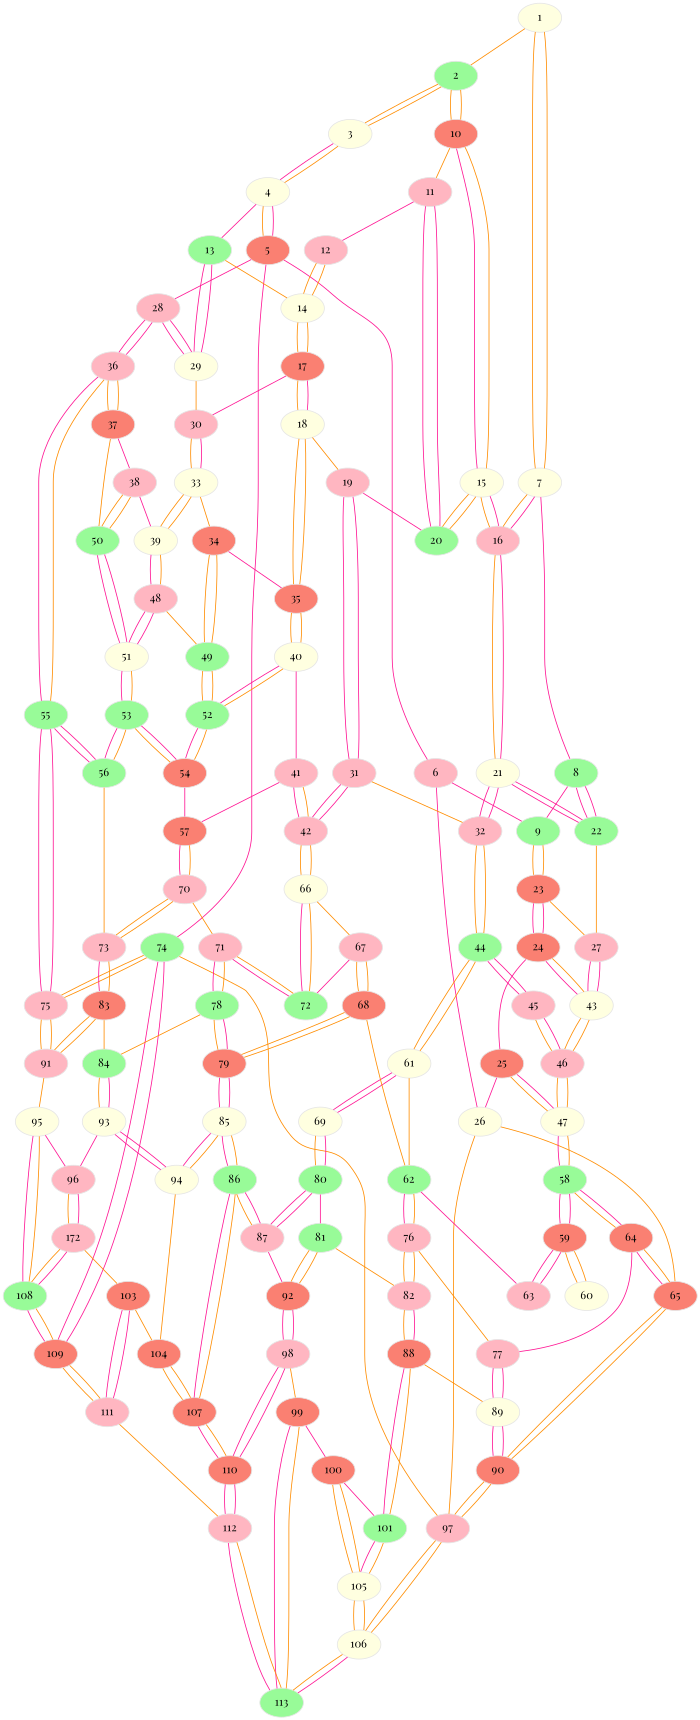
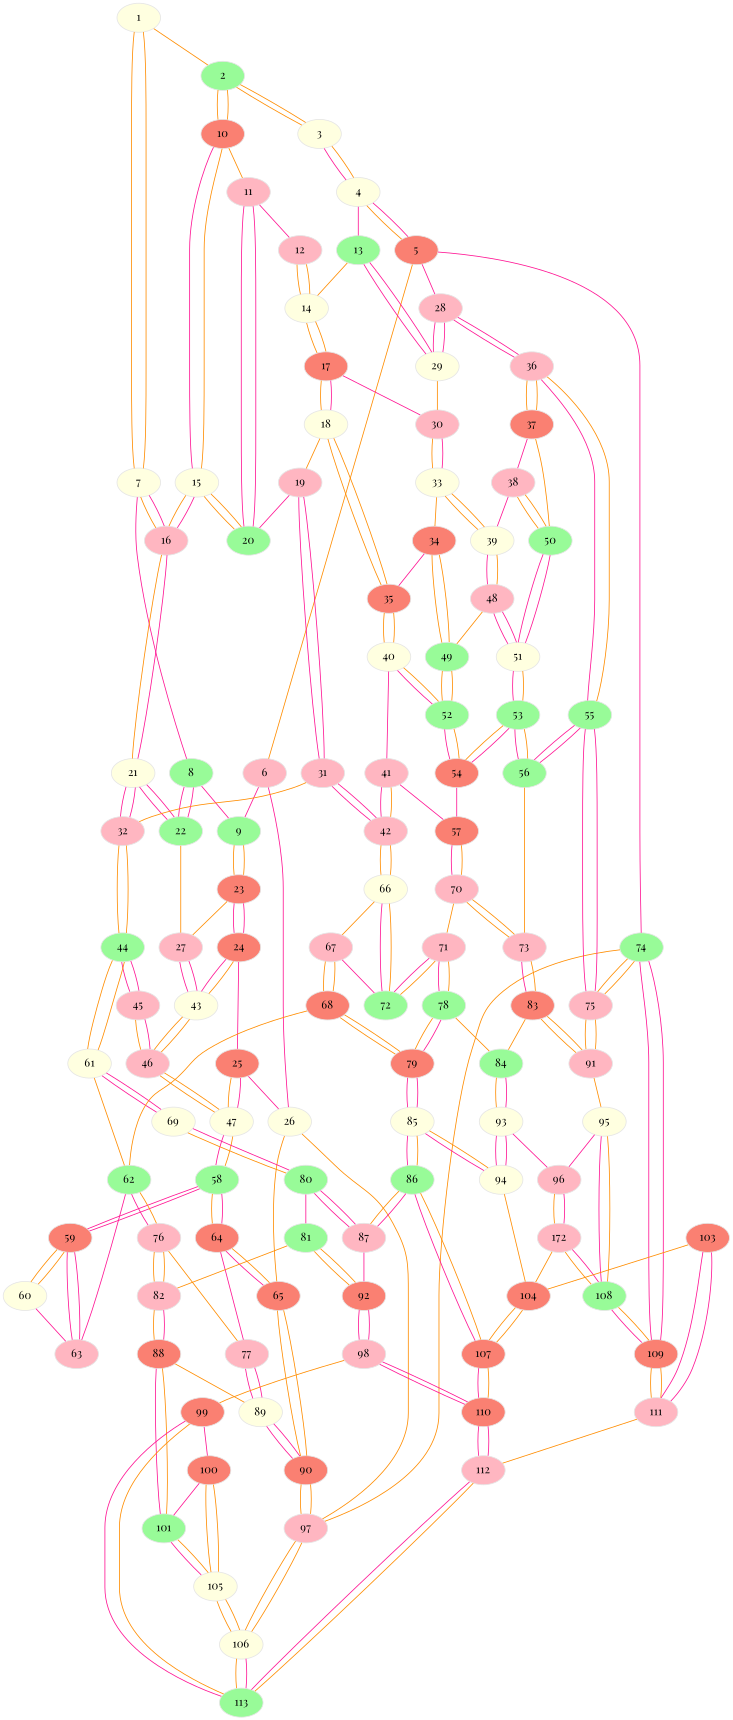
(392, 487) -> (341, 512)
(99, 1265) -> (544, 1267)
none -> (51, 1325)
